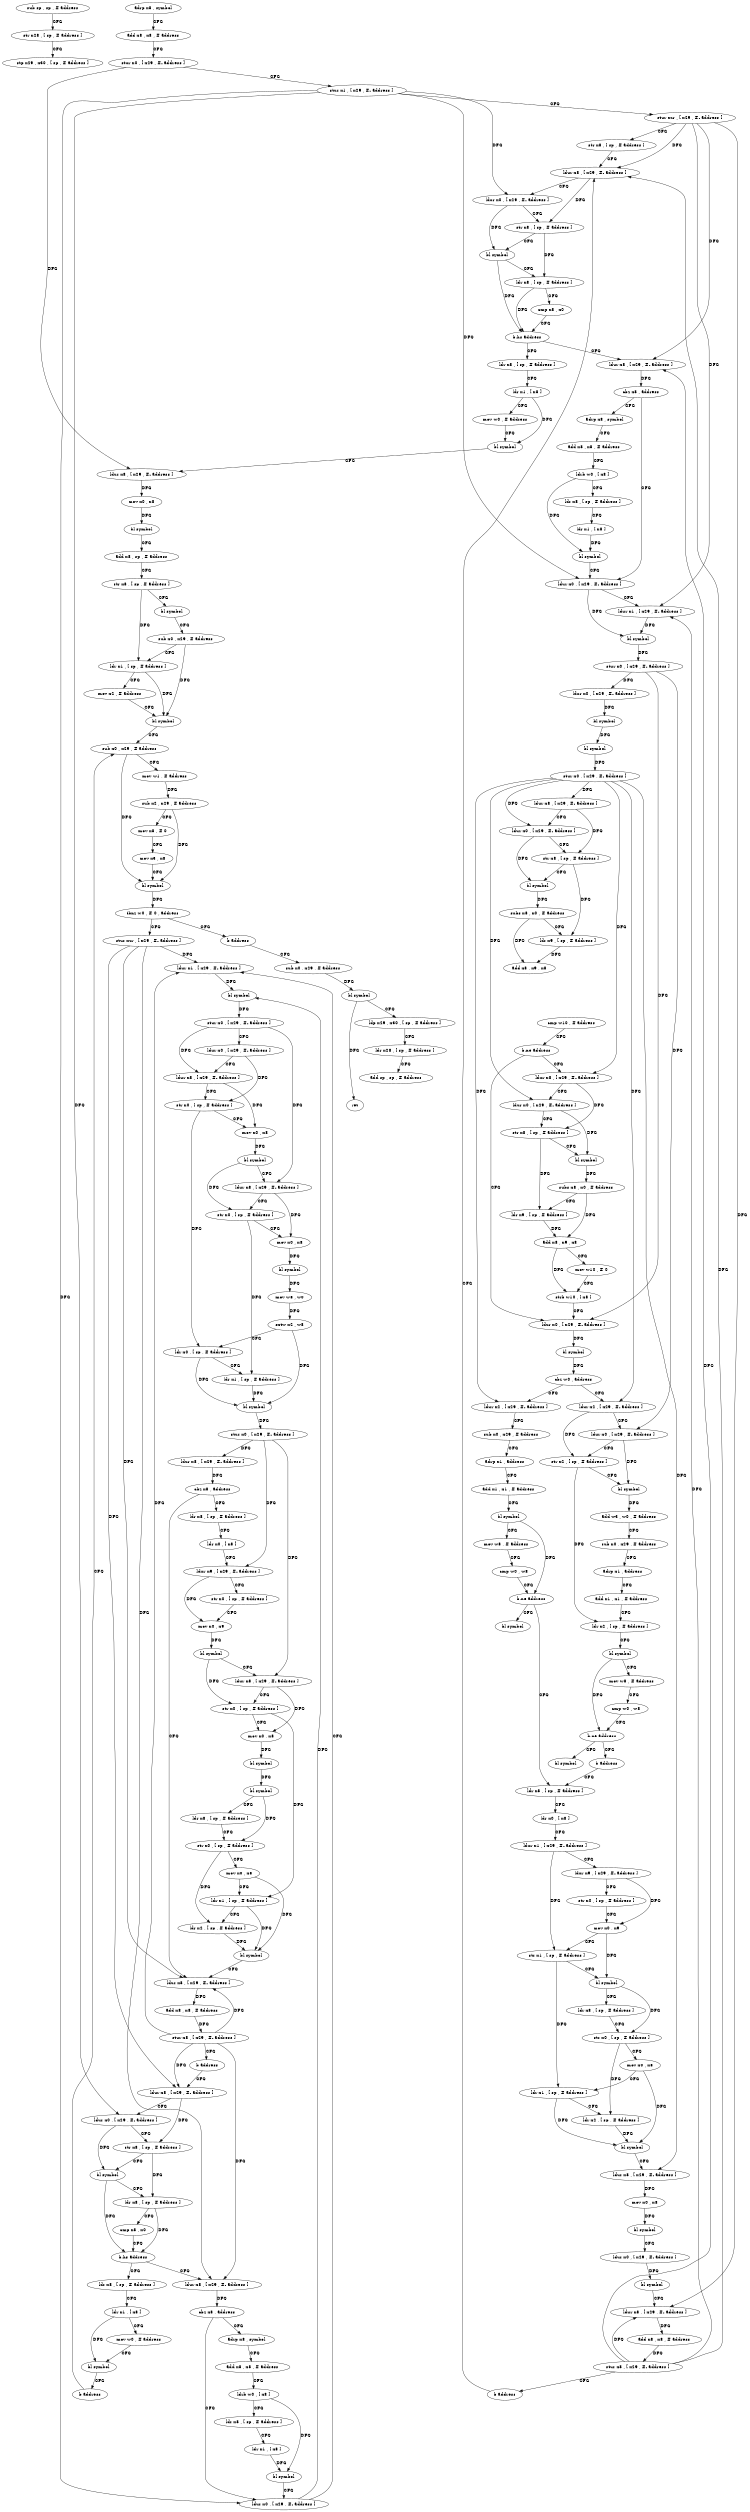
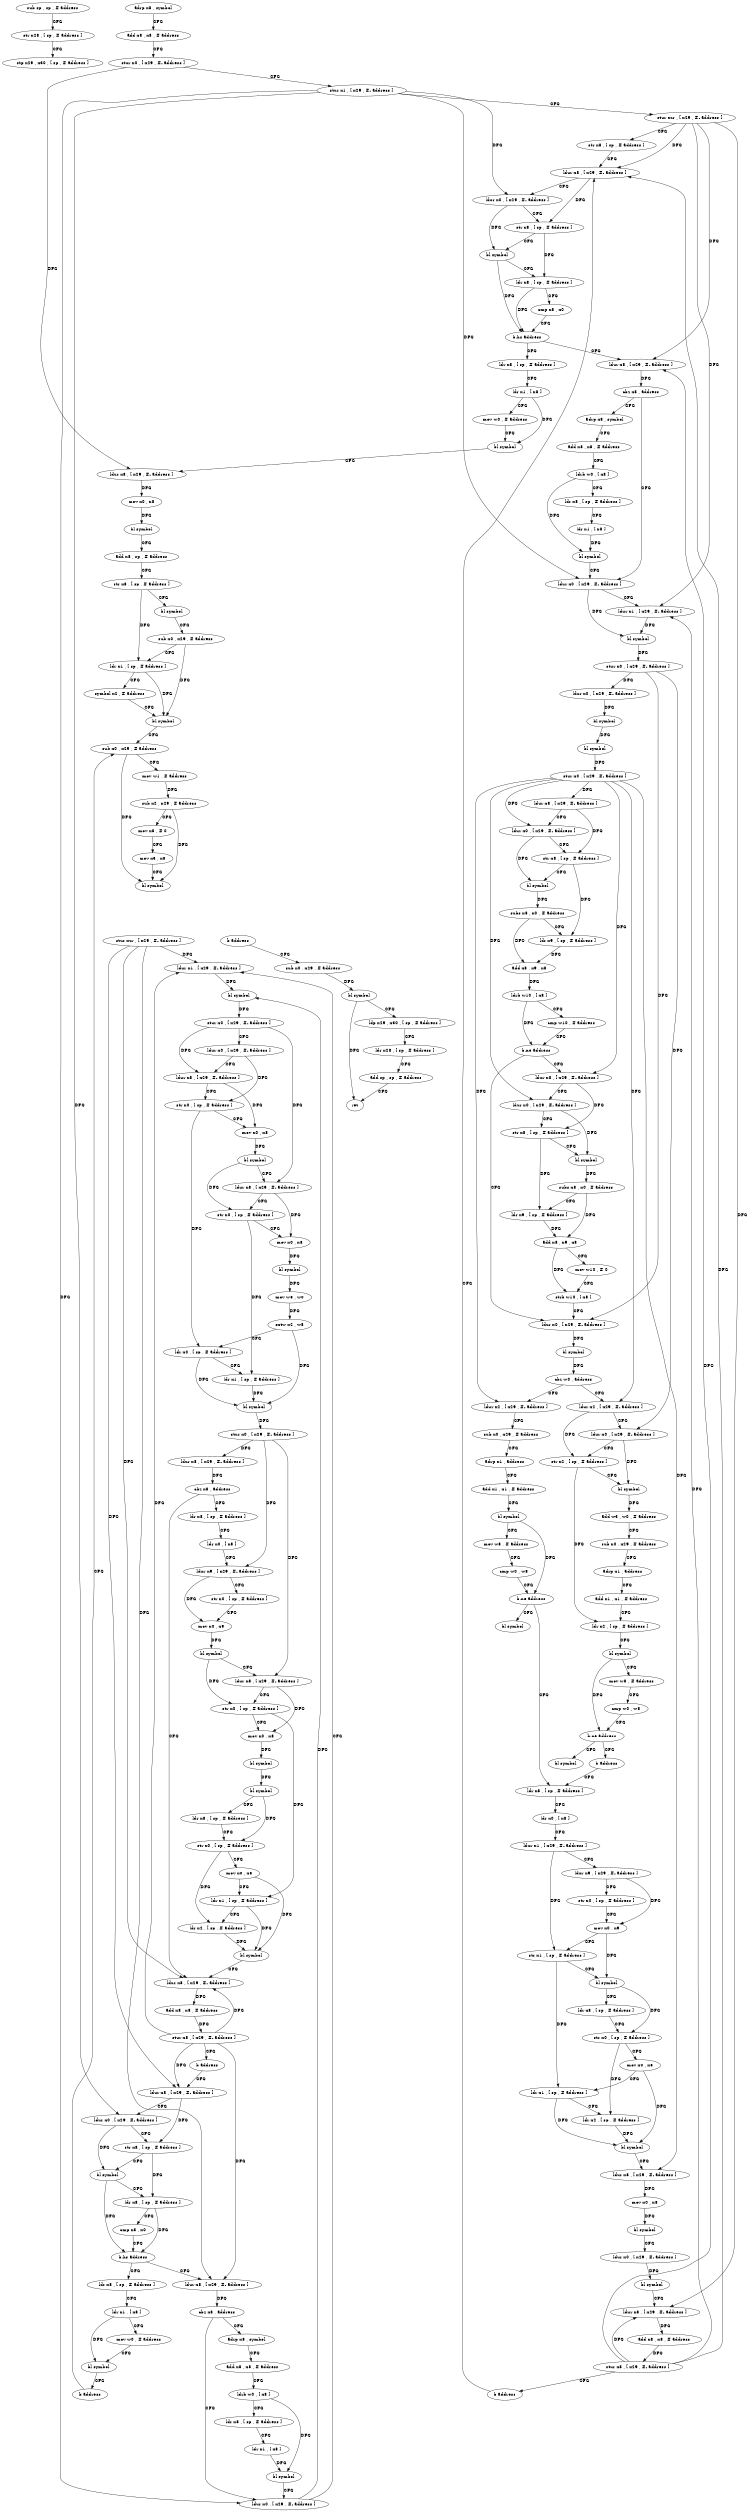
(120, 694) -> (120, 694)
(153, 913) -> none
none -> (529, 996)
none -> (376, 1091)
